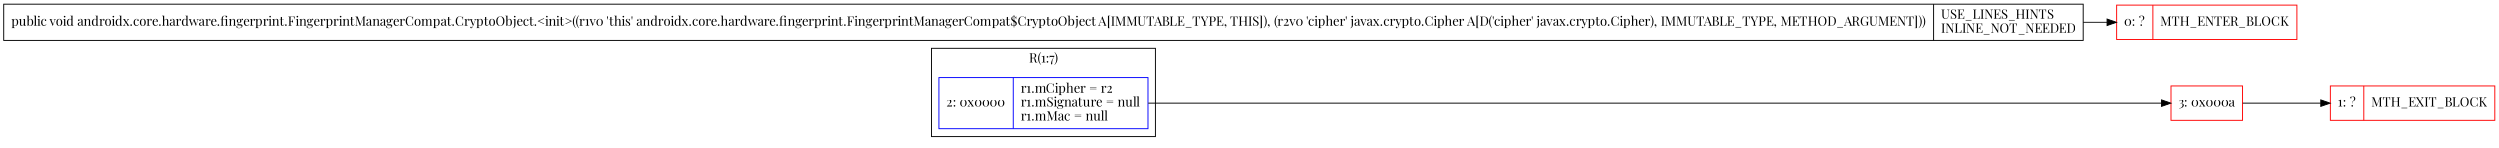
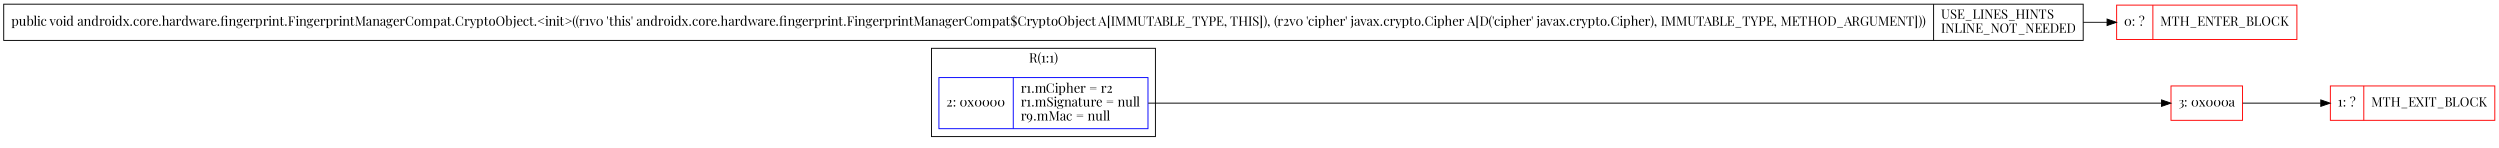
(1043, 59) -> (1043, 59)
(1064, 117) -> (1066, 117)
